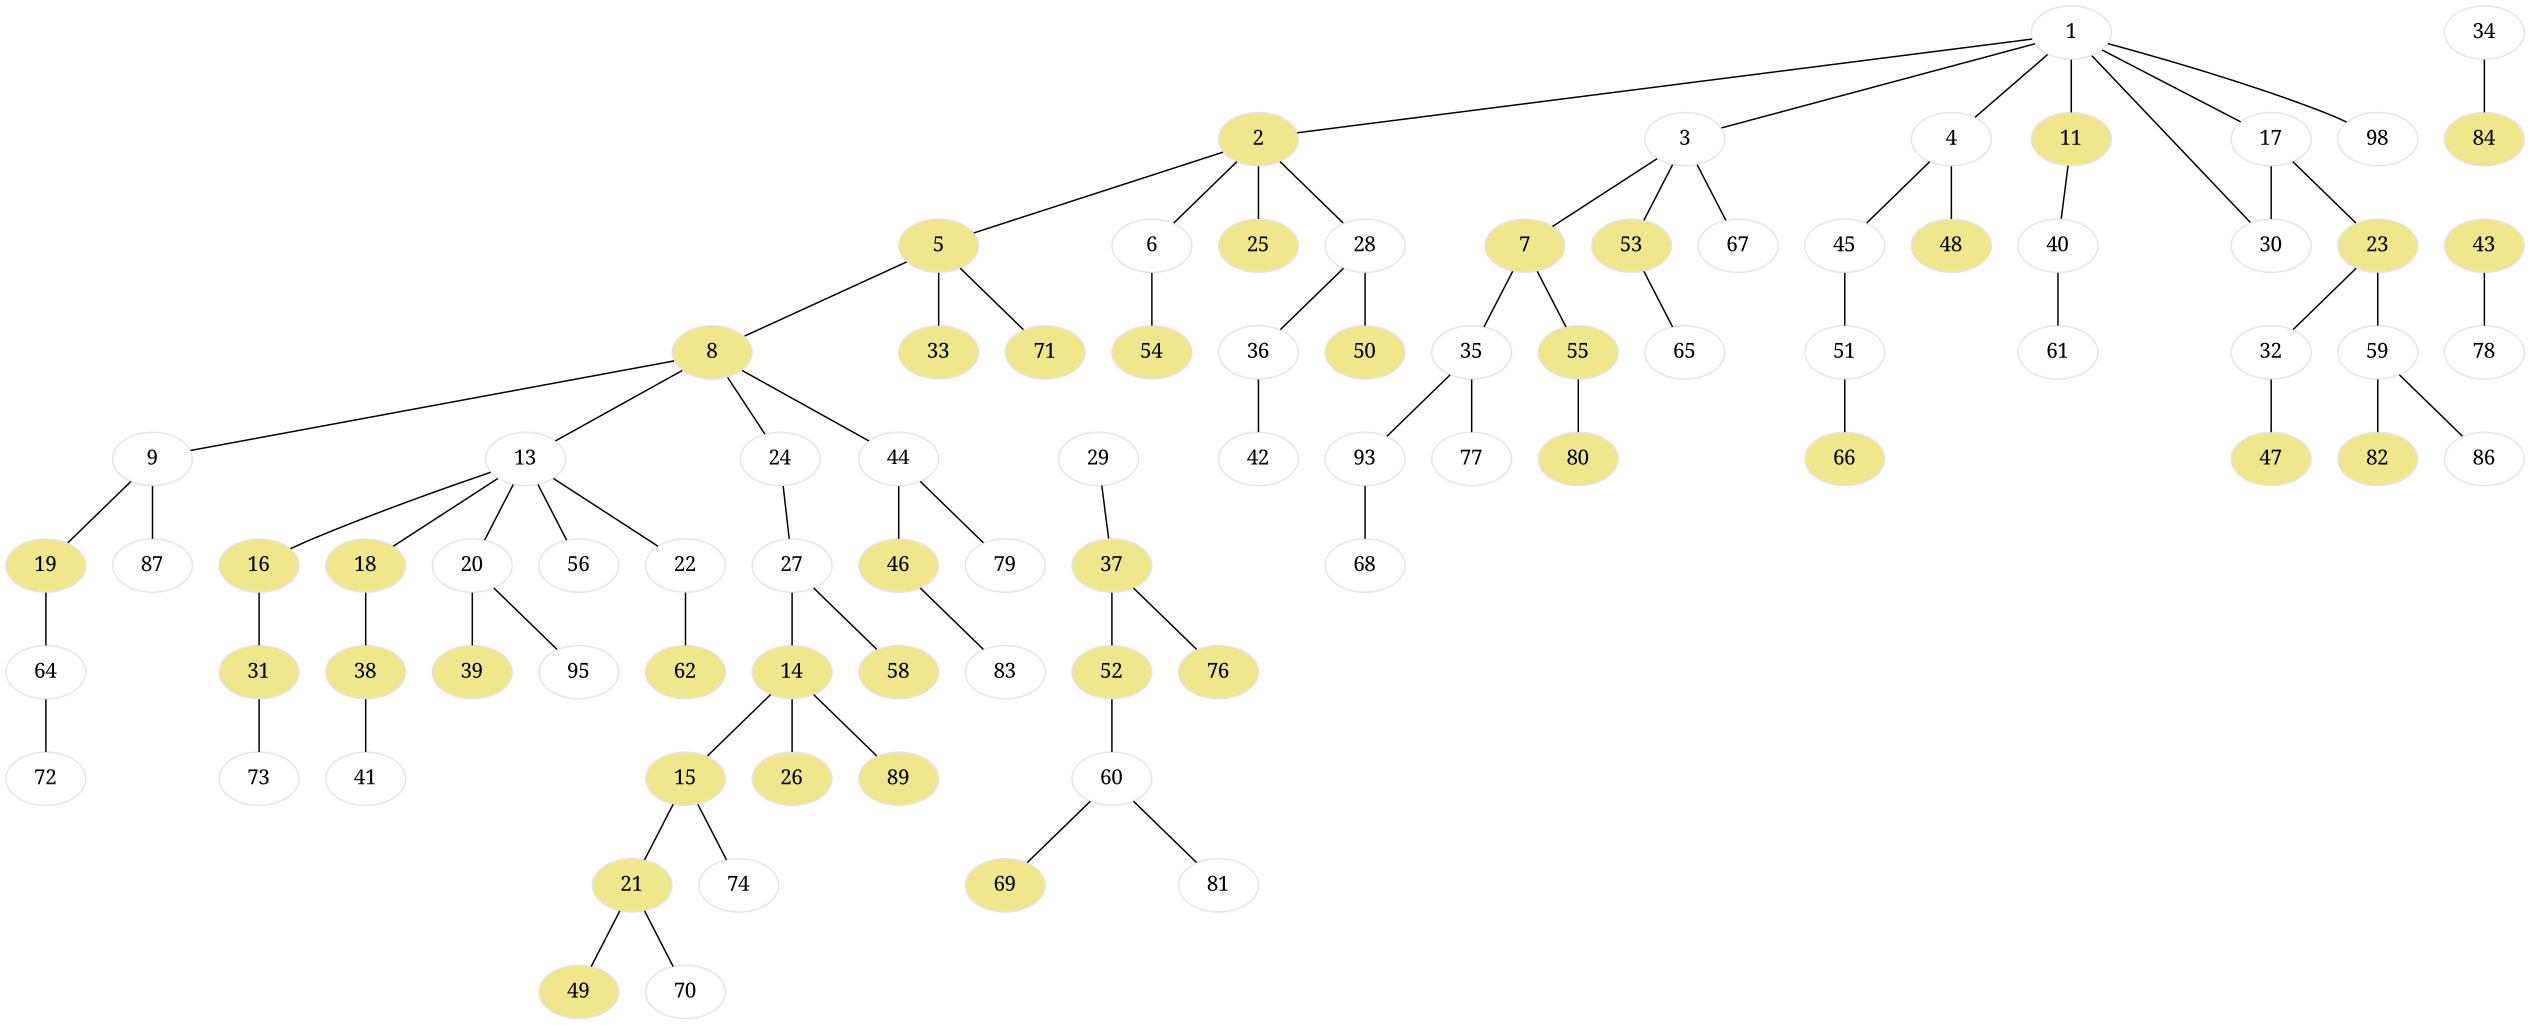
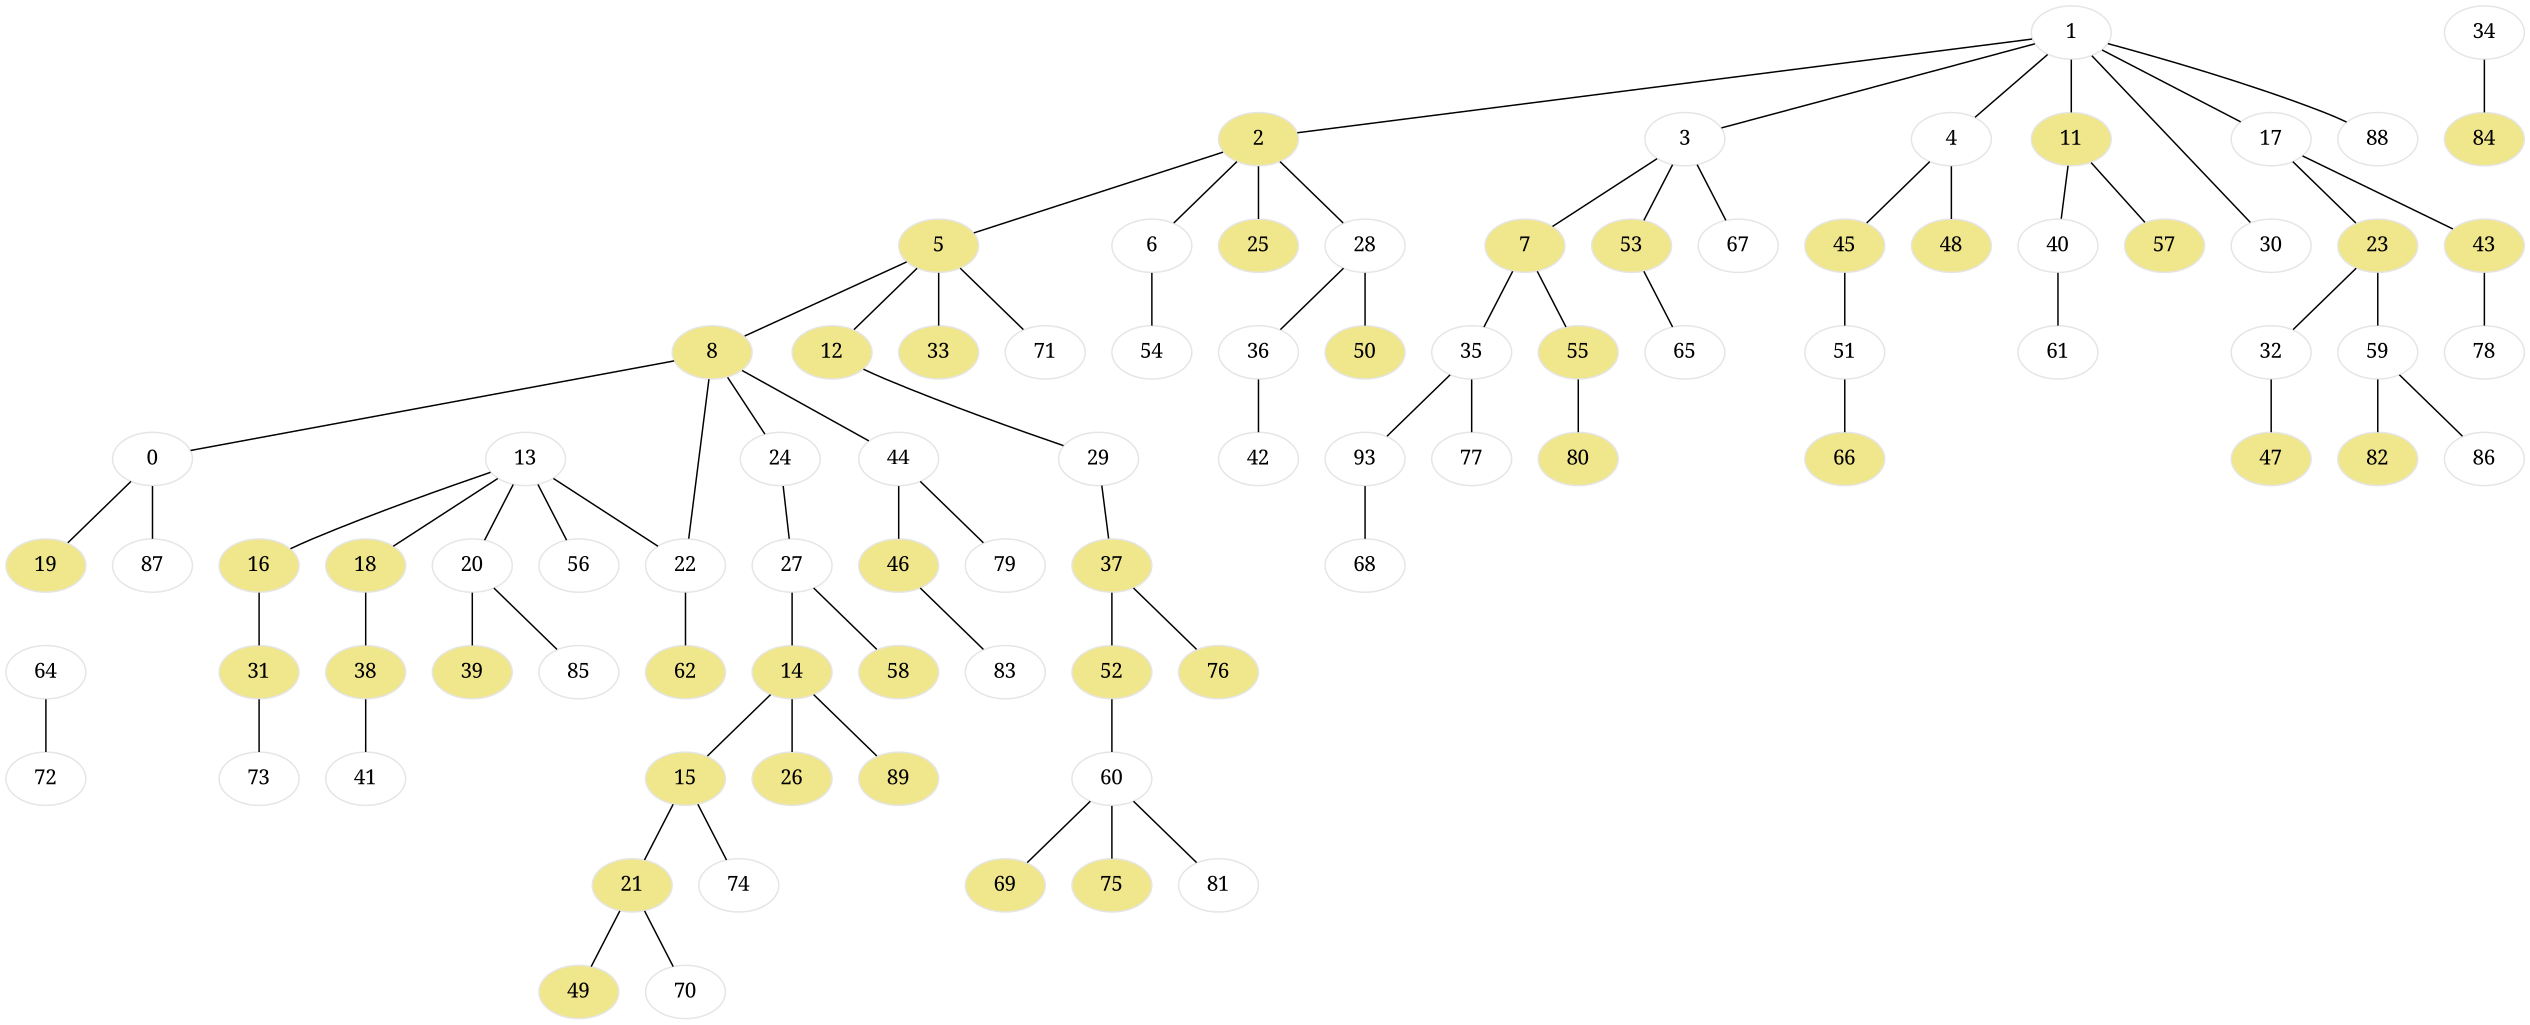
(2378, 139) -> (2378, 139)
(2271, 193) -> (2378, 192)
(1845, 246) -> (1845, 246)
none -> (2165, 246)
none -> (832, 352)
(1045, 352) -> (1045, 352)
(1152, 352) -> (1152, 352)
(619, 406) -> (699, 459)
(152, 459) -> (152, 459)
(46, 619) -> none
(579, 672) -> (579, 672)
none -> (1112, 885)
